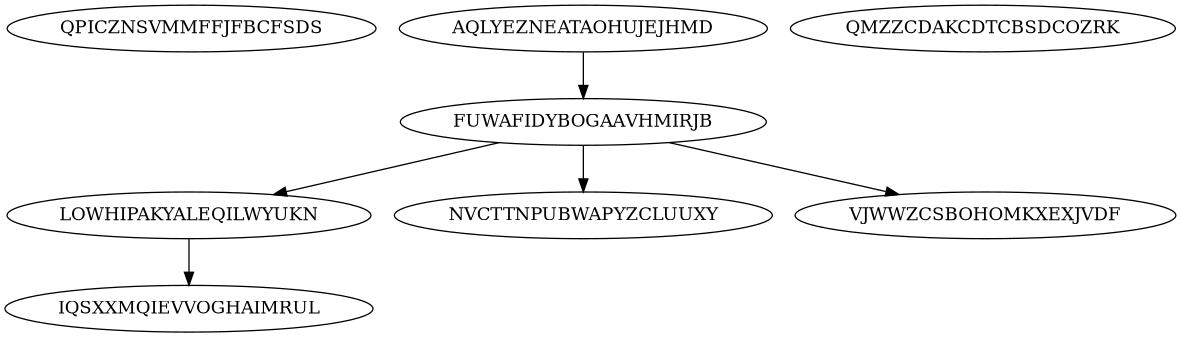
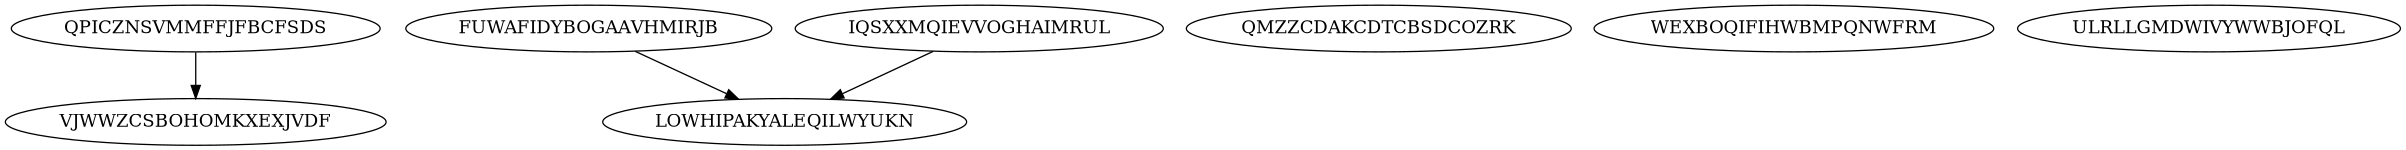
(583, 29) -> none
none -> (1794, 29)
none -> (2209, 29)
(777, 167) -> (196, 69)
(583, 215) -> none
(189, 256) -> (888, 73)
